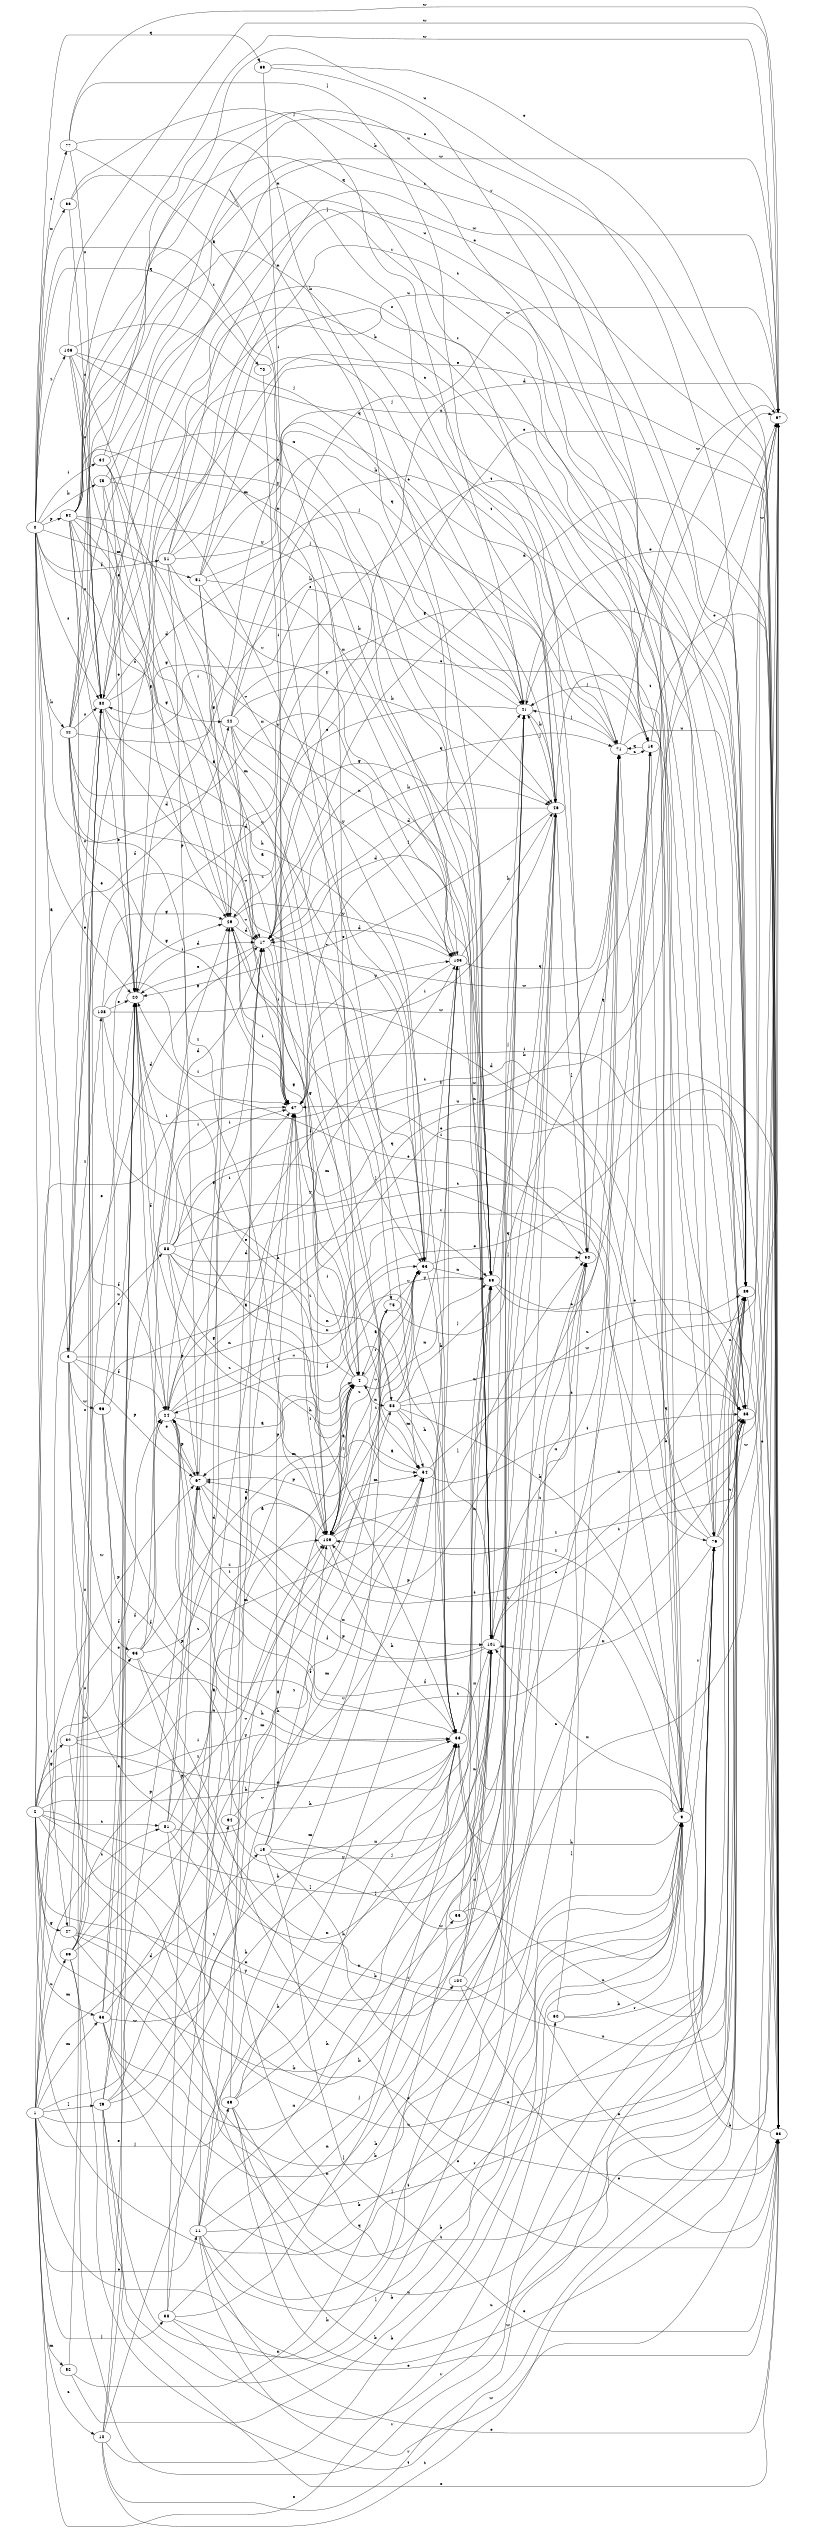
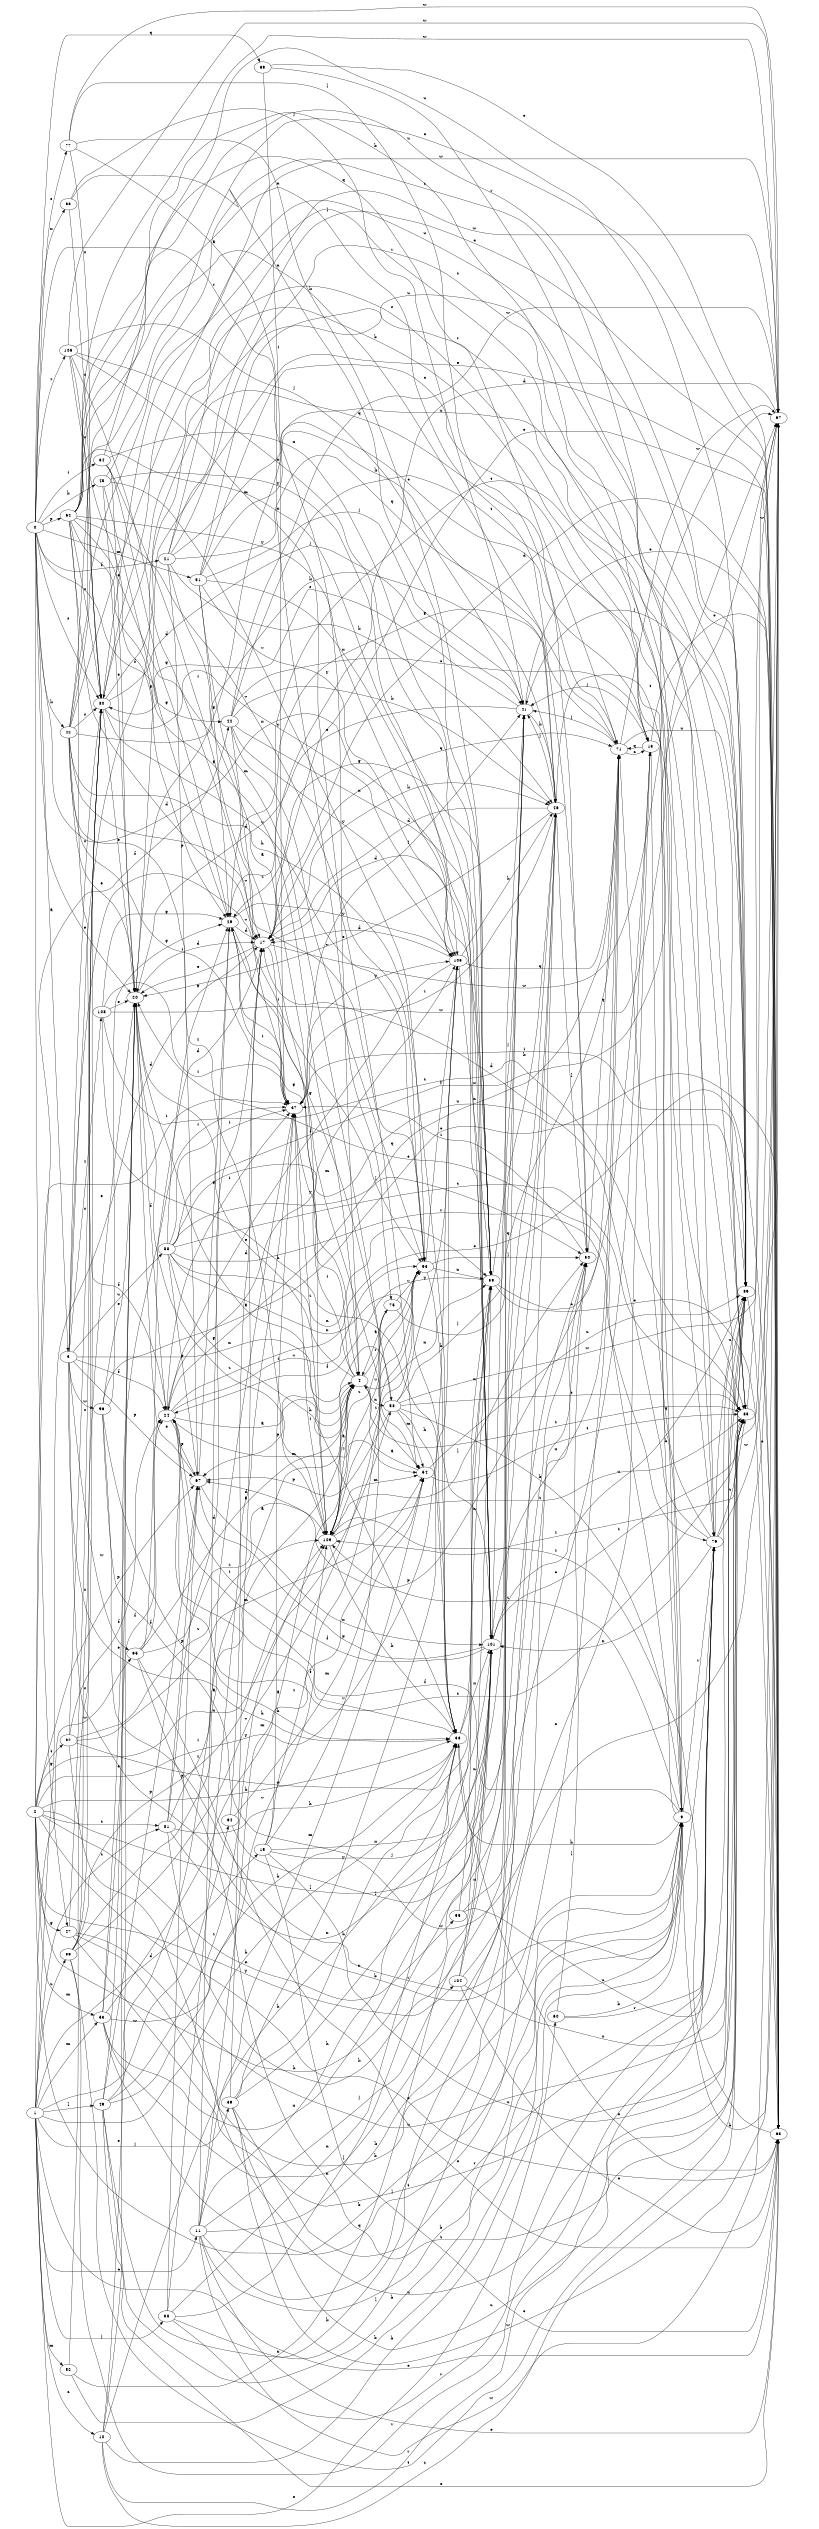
(263, 370) -> none
none -> (87, 1224)
(467, 1597) -> (521, 1433)
(583, 1742) -> none
